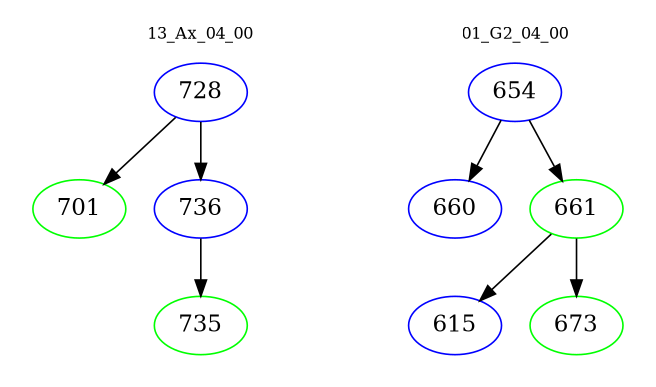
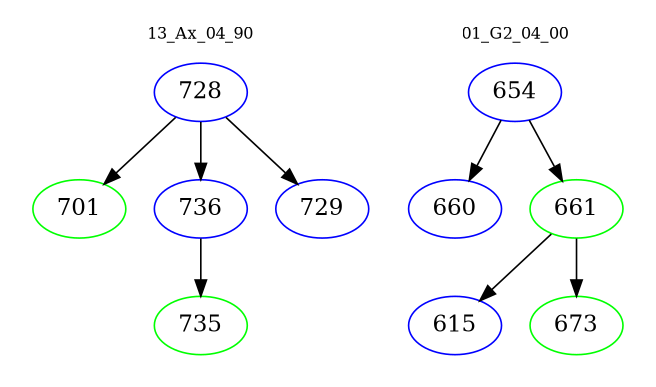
(201, 35) -> (201, 35)
none -> (322, 209)
